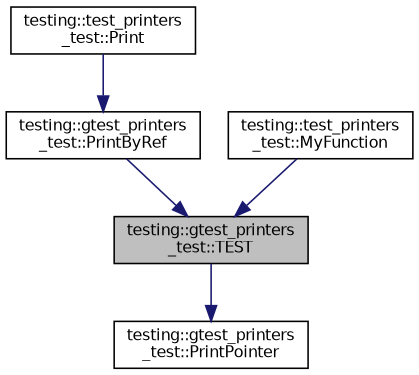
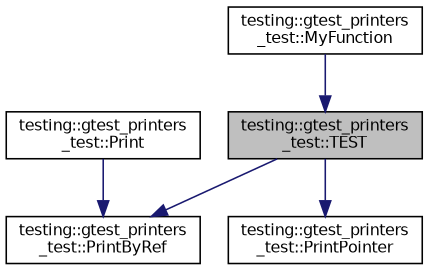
(103, 30) -> (103, 135)
(321, 135) -> (325, 30)
(151, 182) -> (221, 184)
